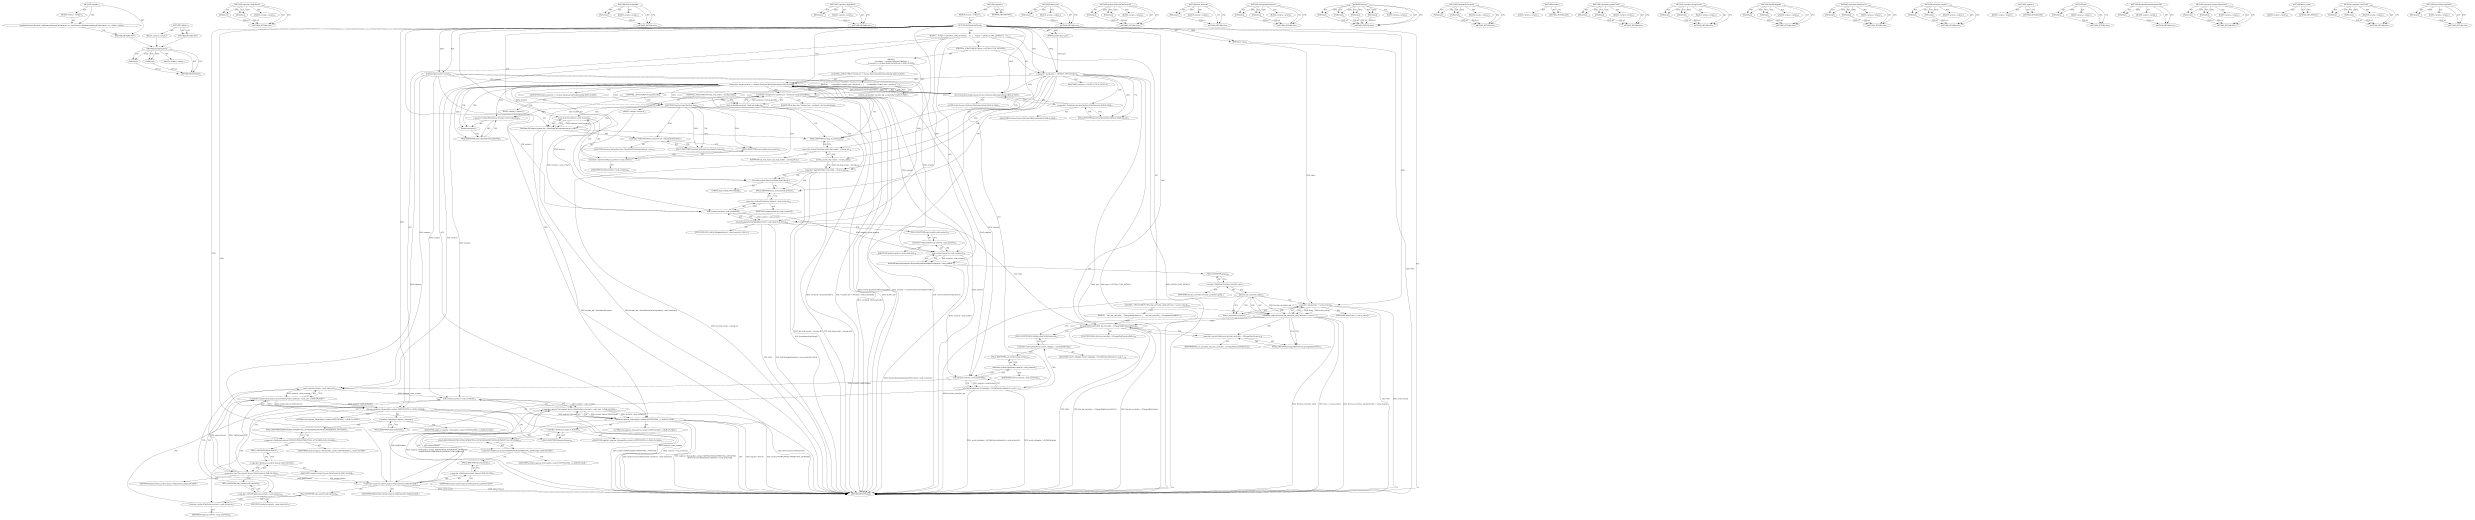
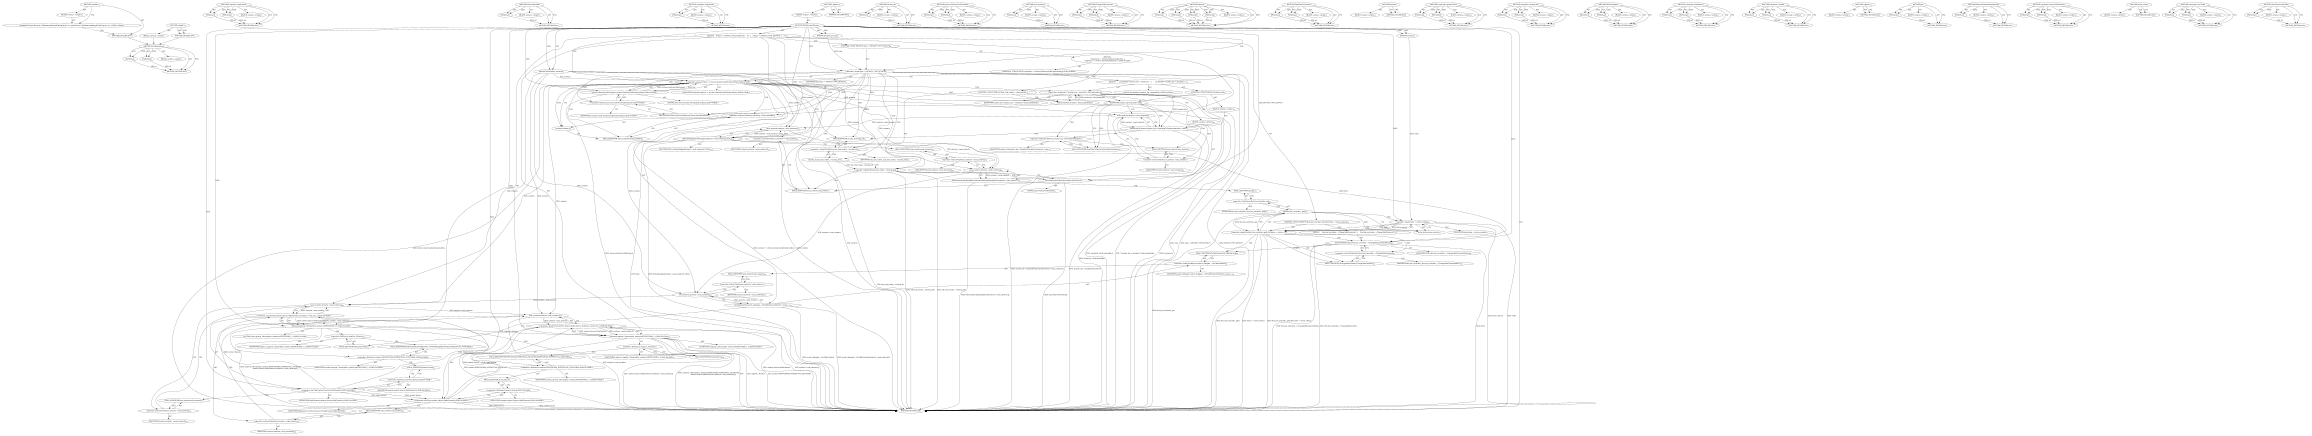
(622, 31) -> none
(531, 105) -> (1271, 103)
(759, 108) -> none
(1412, 466) -> none
